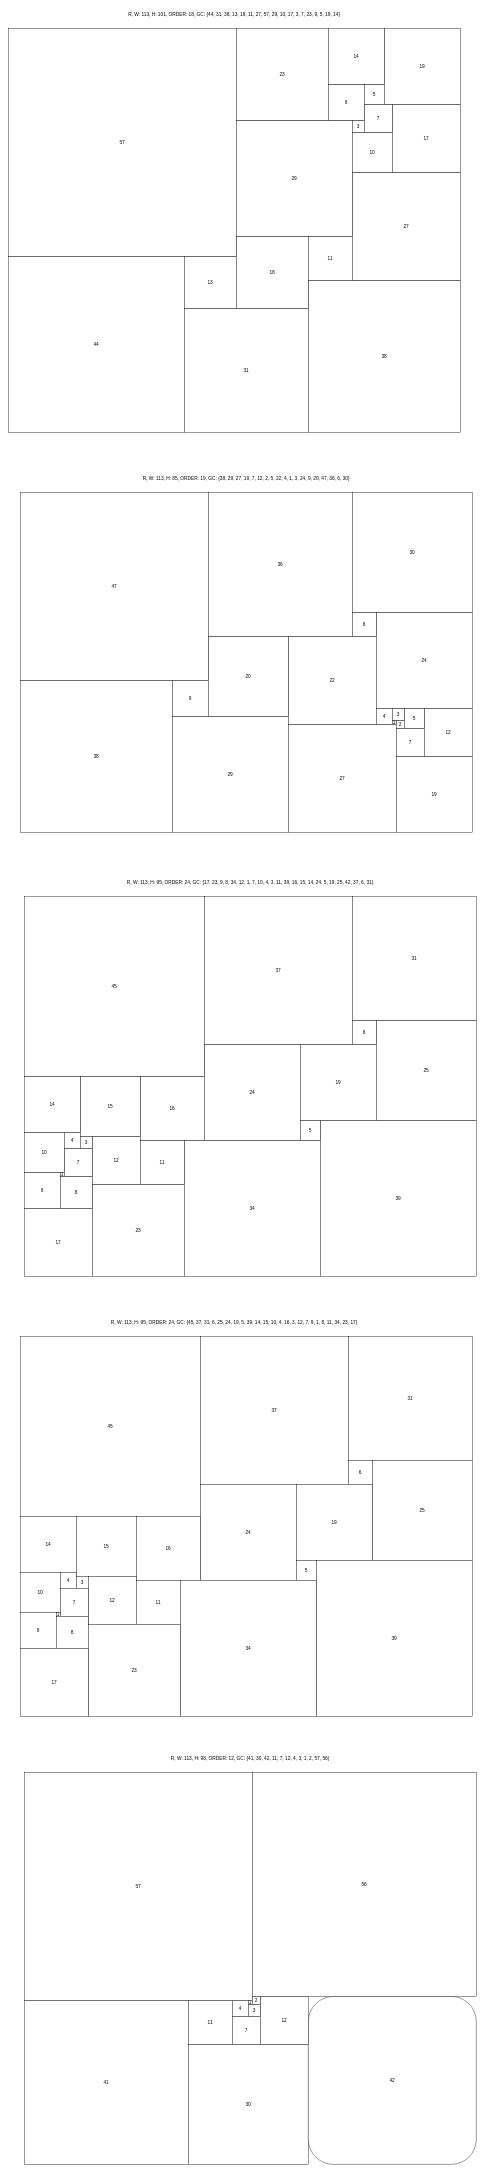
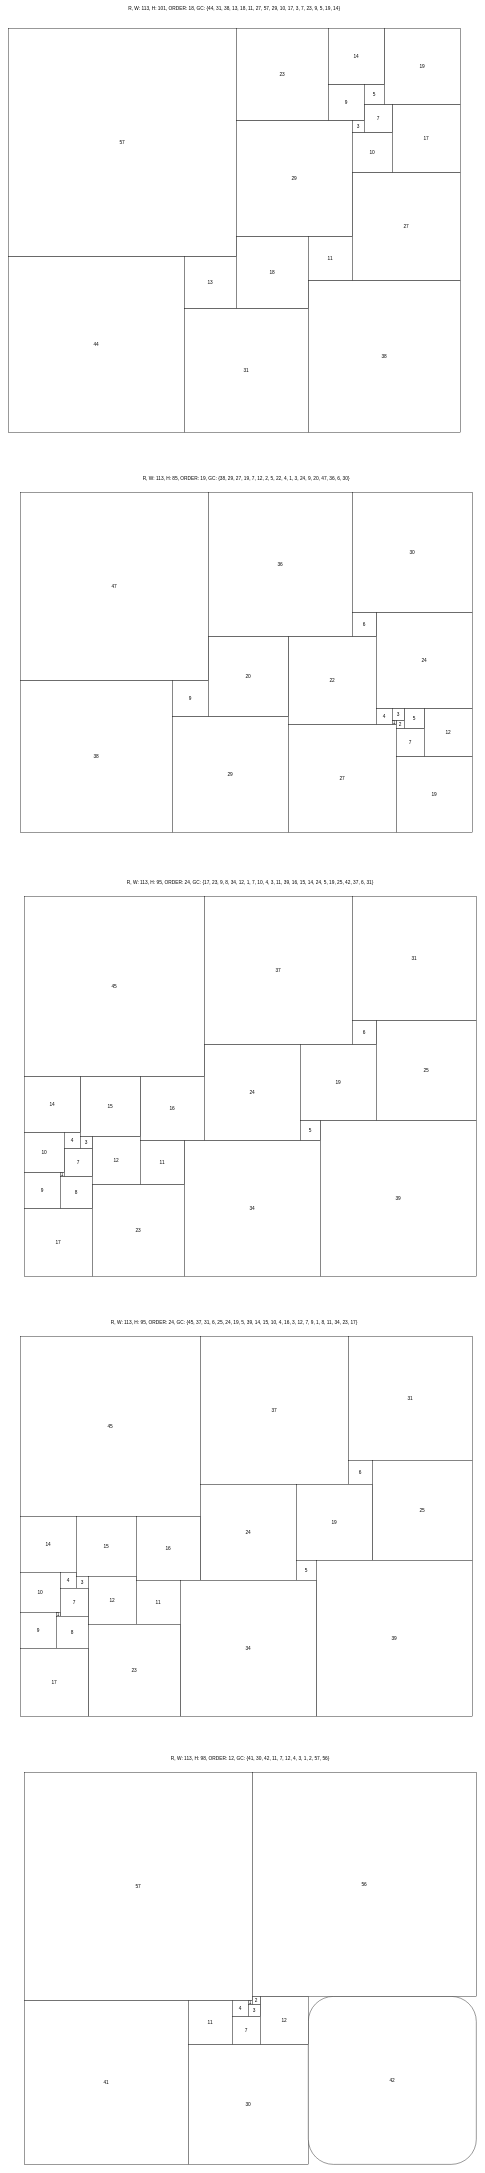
(234, 14) -> (234, 8)
